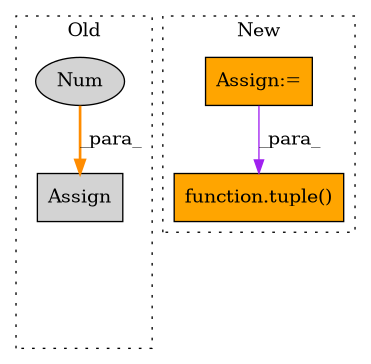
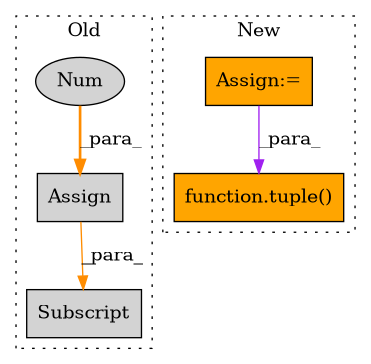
none -> (84, 314)
